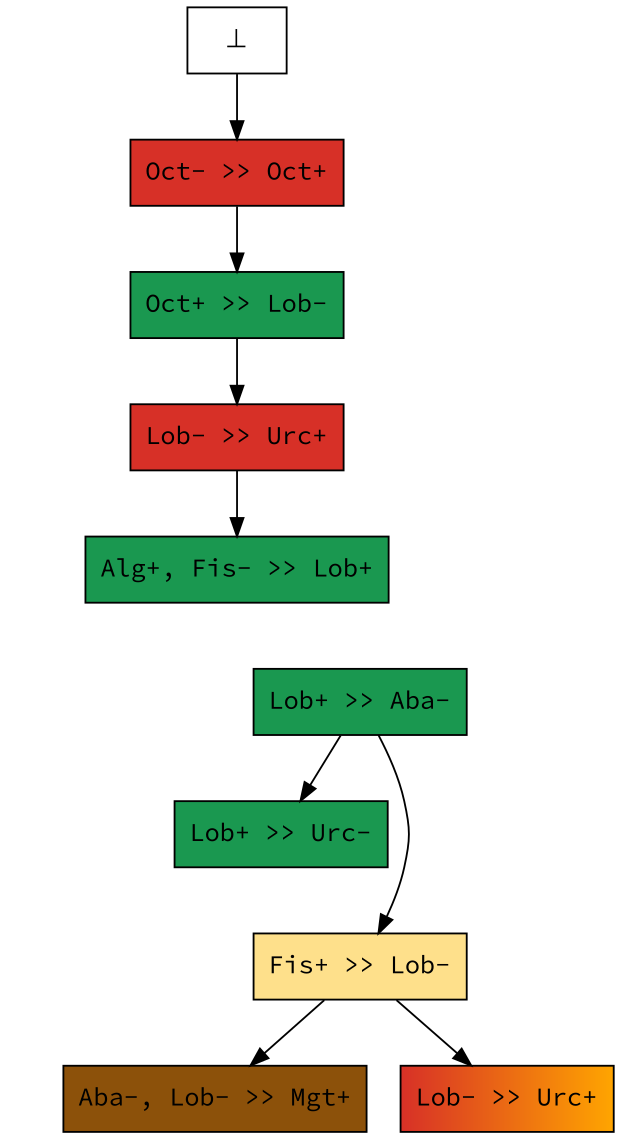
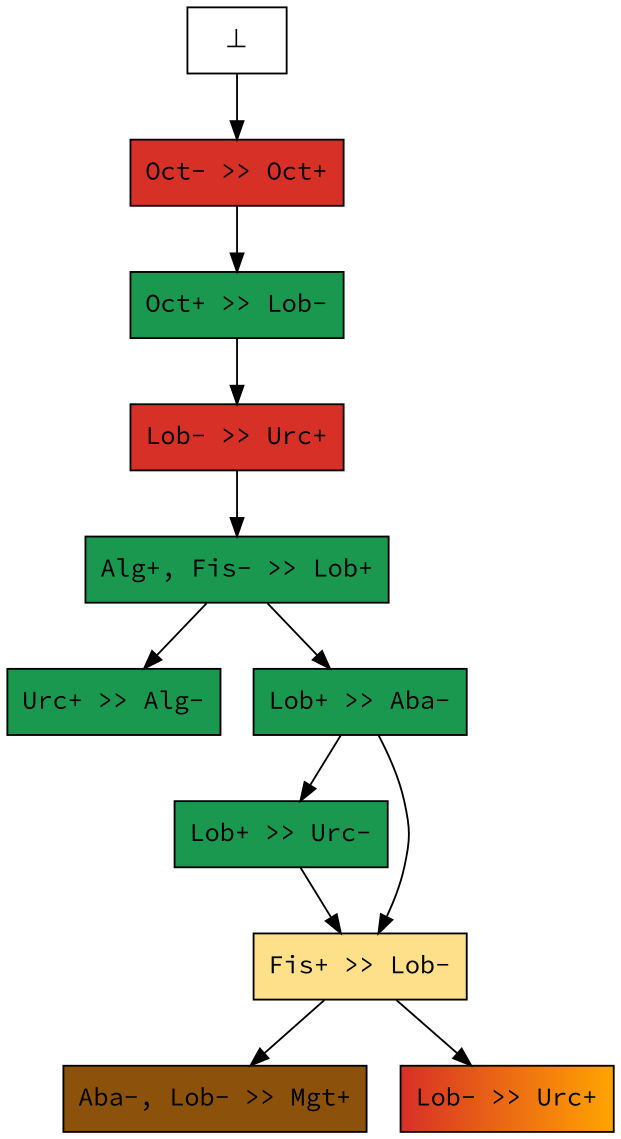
none -> (292, 629)
none -> (114, 702)
none -> (316, 893)
